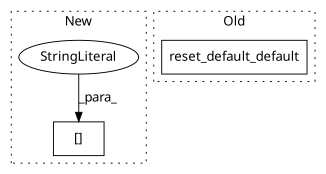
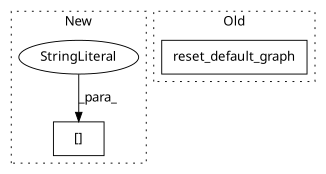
(234, 57) -> (234, 57)
